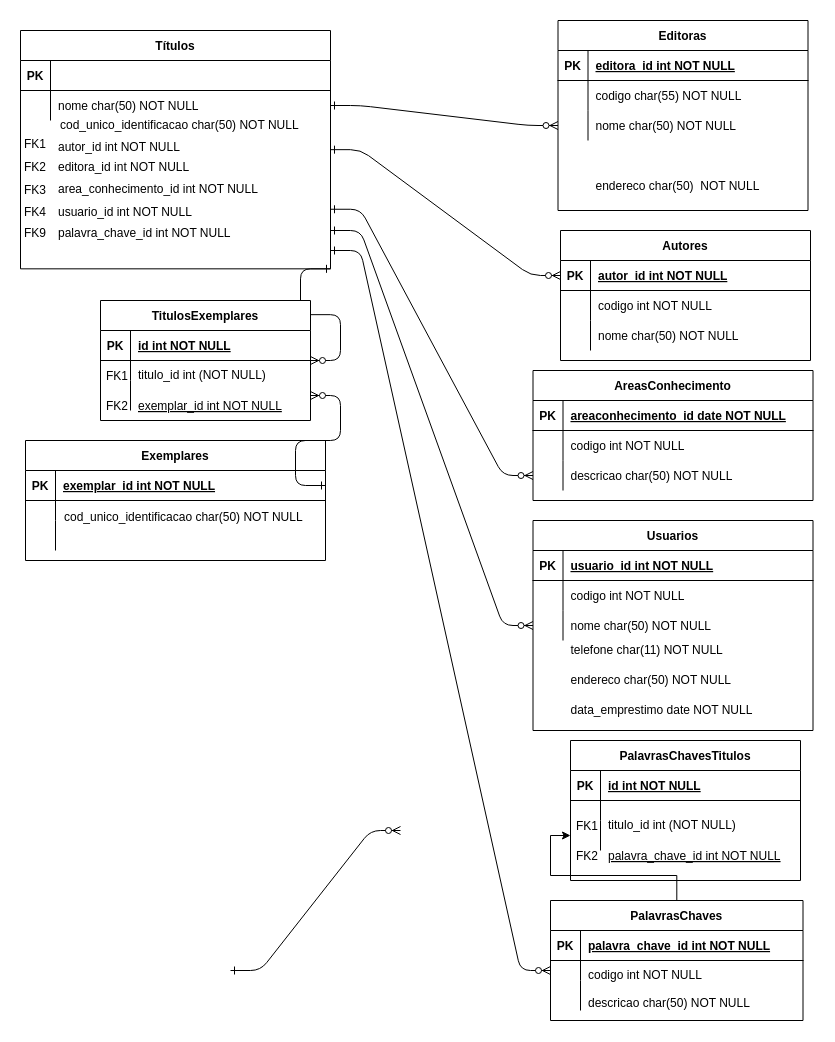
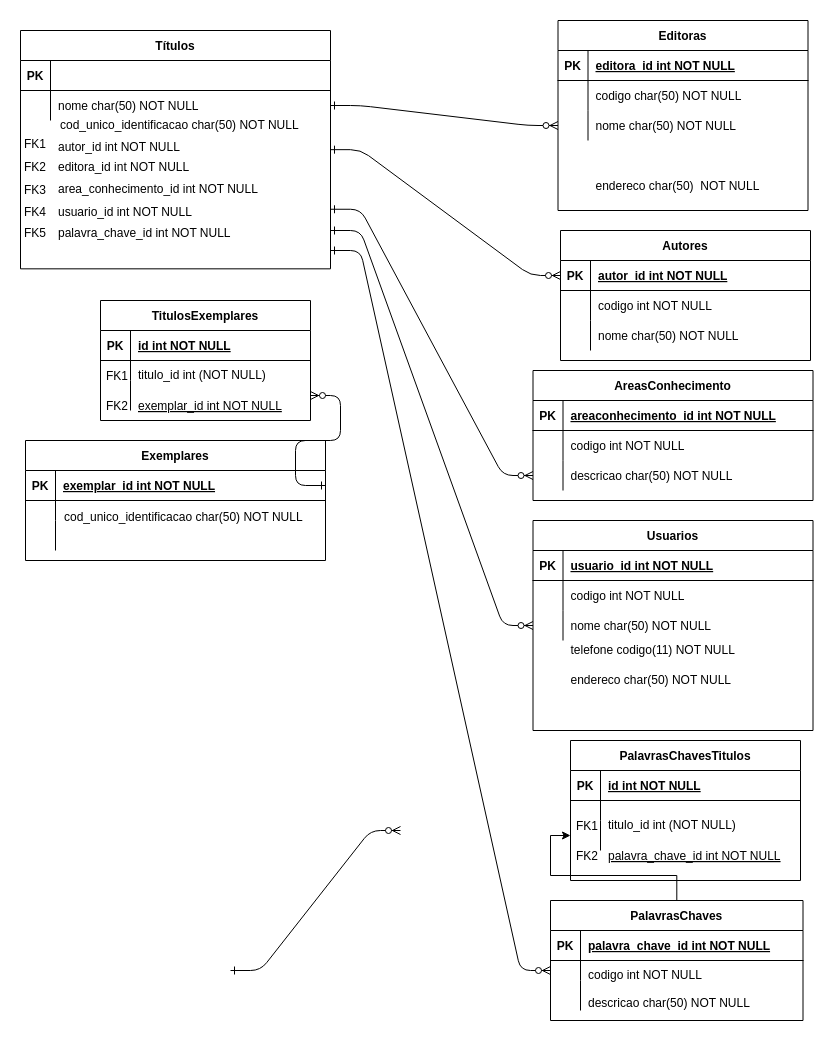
(670, 96) -> (670, 96)
(35, 233) -> (35, 233)
(341, 336) -> none
(675, 416) -> (670, 416)
(652, 650) -> (657, 650)
(688, 710) -> none
